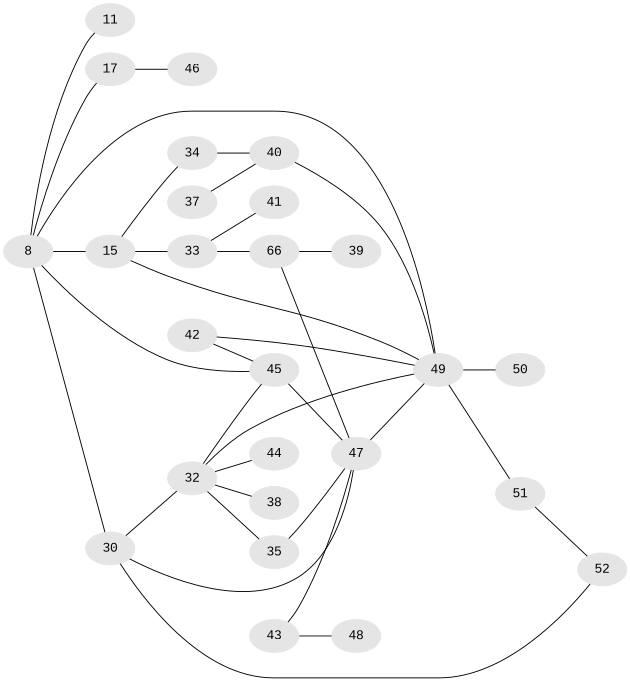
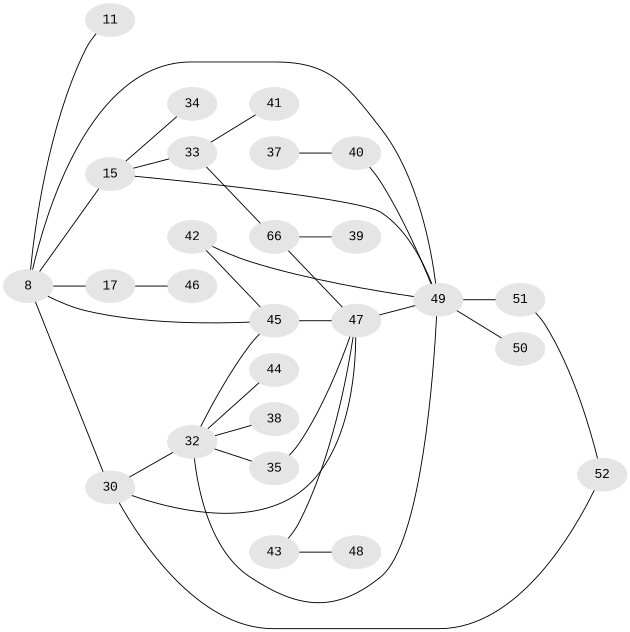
(233, 153) -> none
